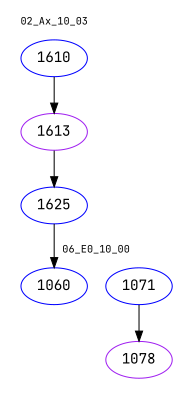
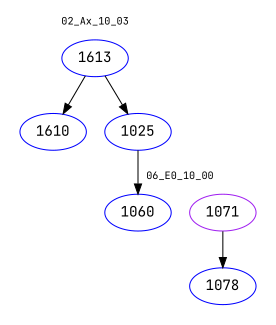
(54, 90) -> (77, 90)
(54, 132) -> (95, 58)
(54, 205) -> (138, 132)
(139, 286) -> (223, 213)
(139, 360) -> (223, 286)
